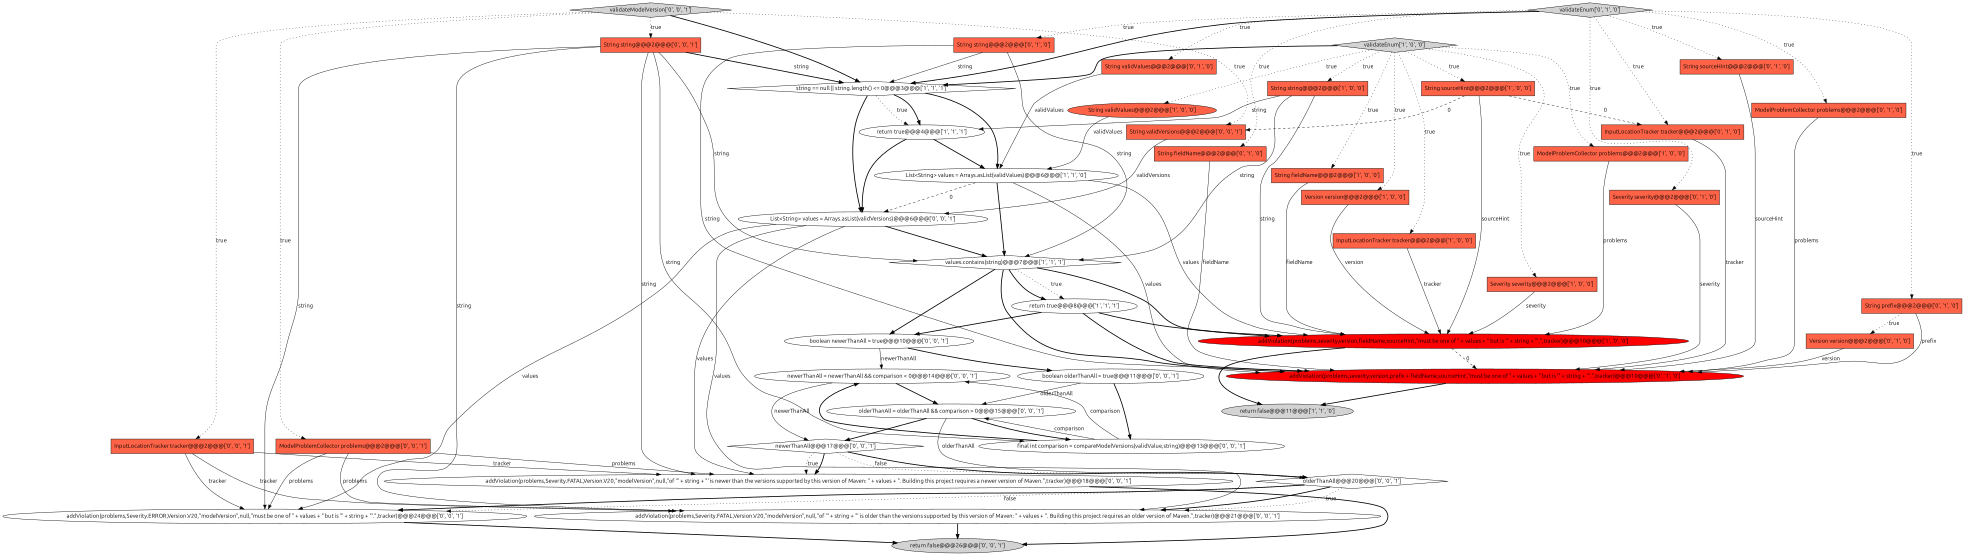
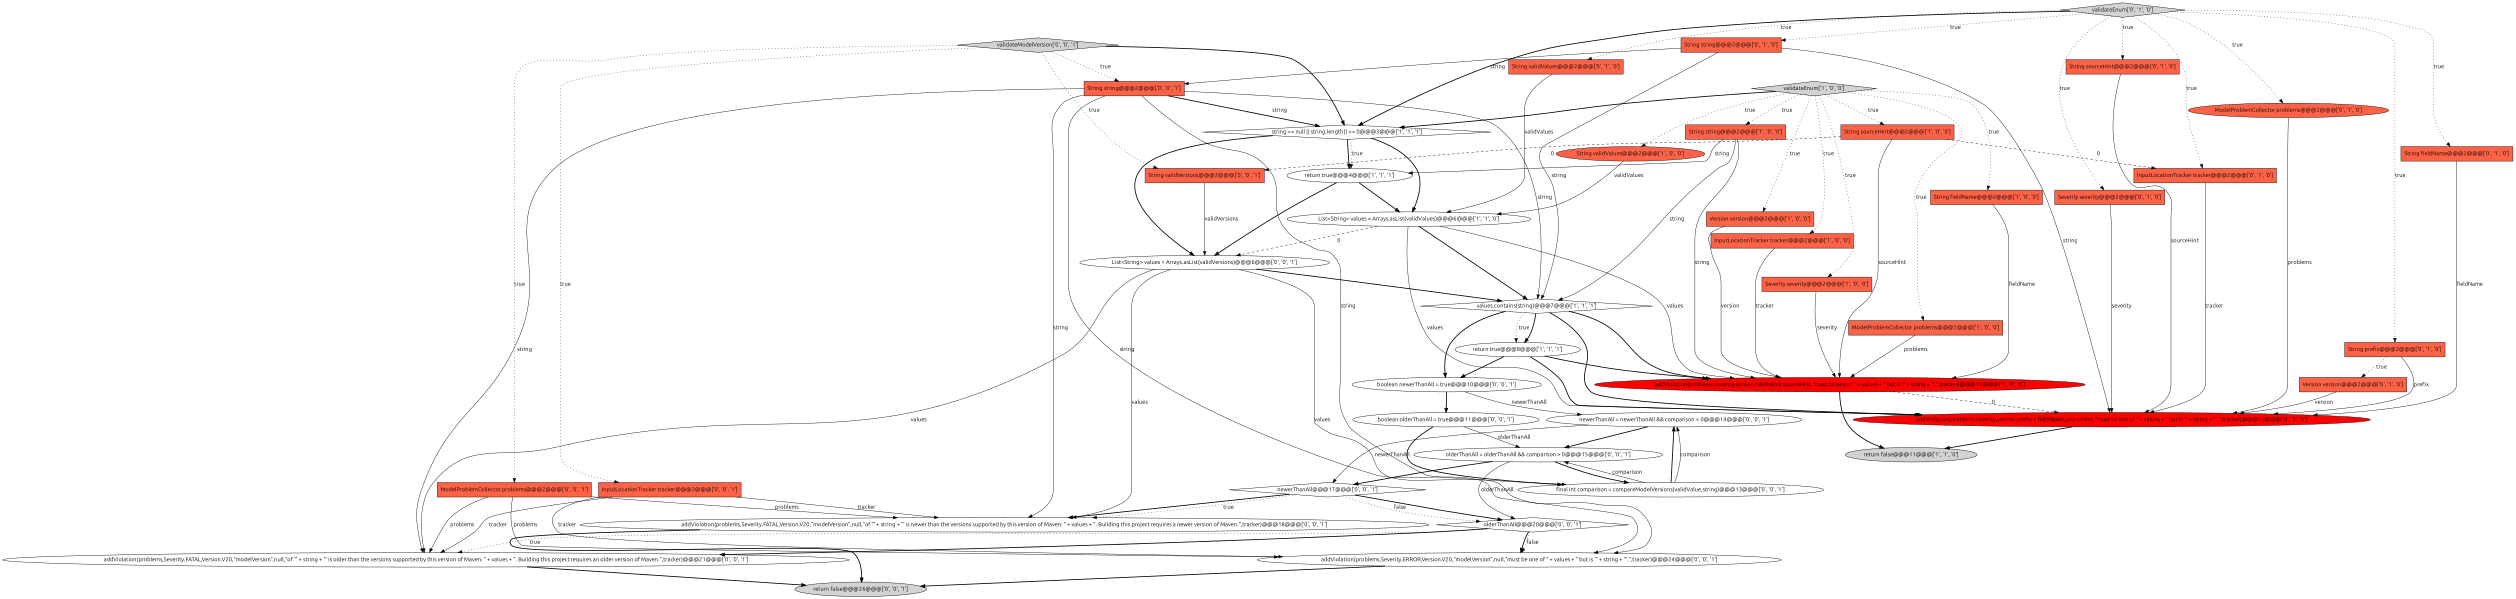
(938, 67) -> (1435, 64)
(1829, 110) -> (2289, 110)
